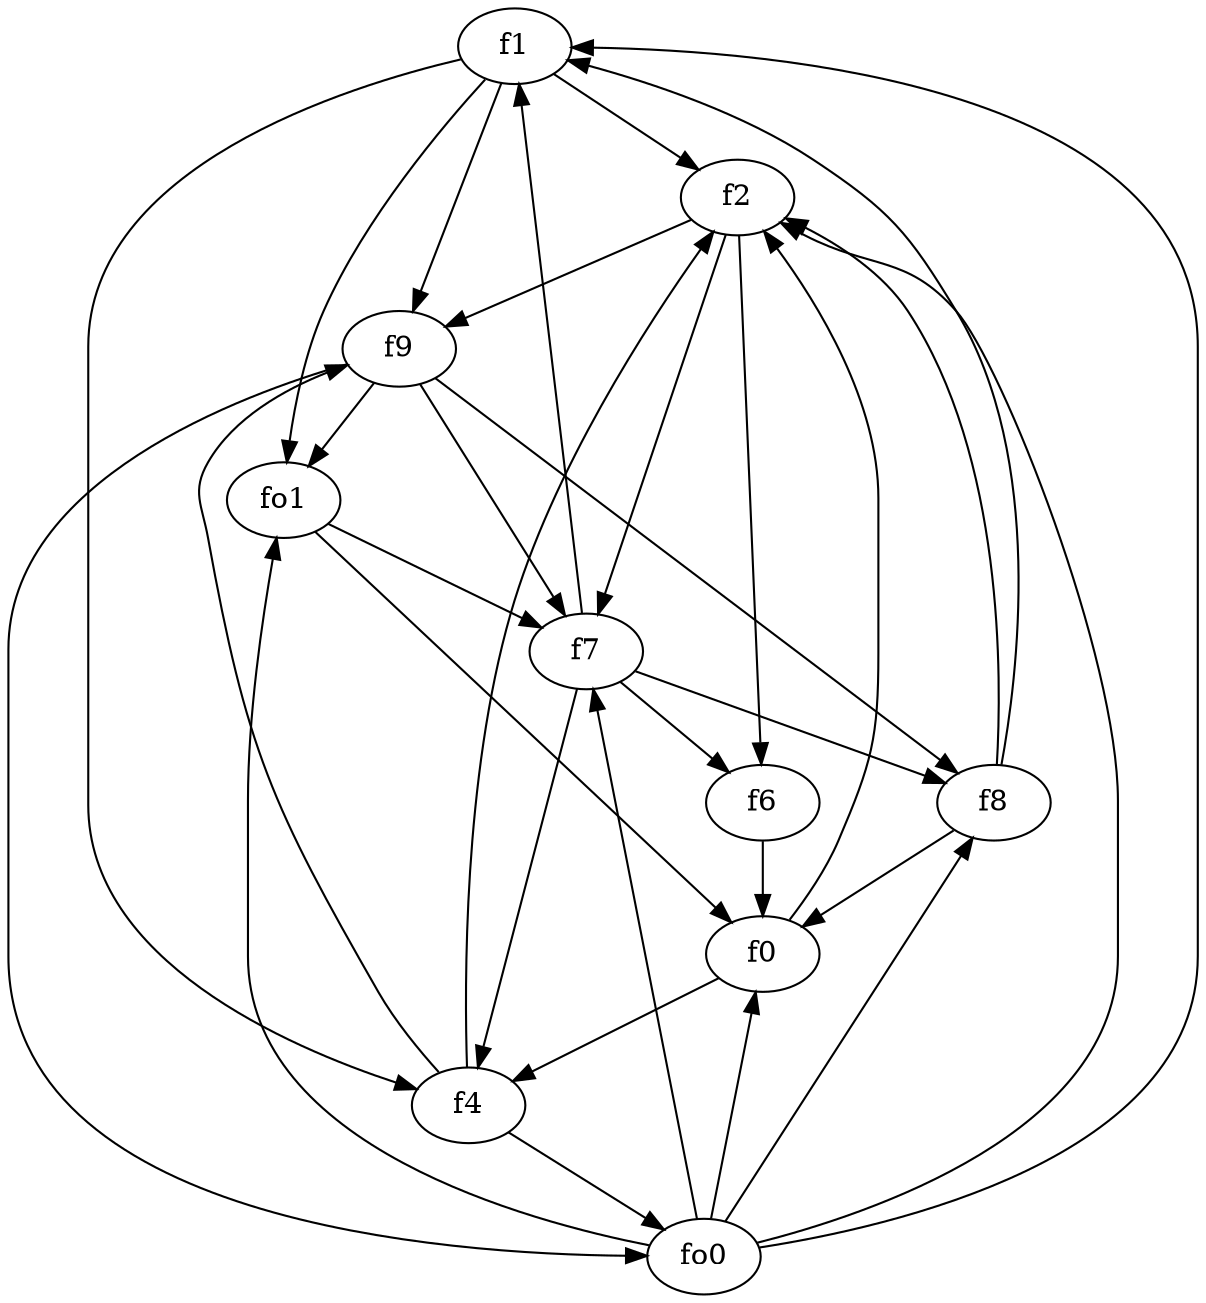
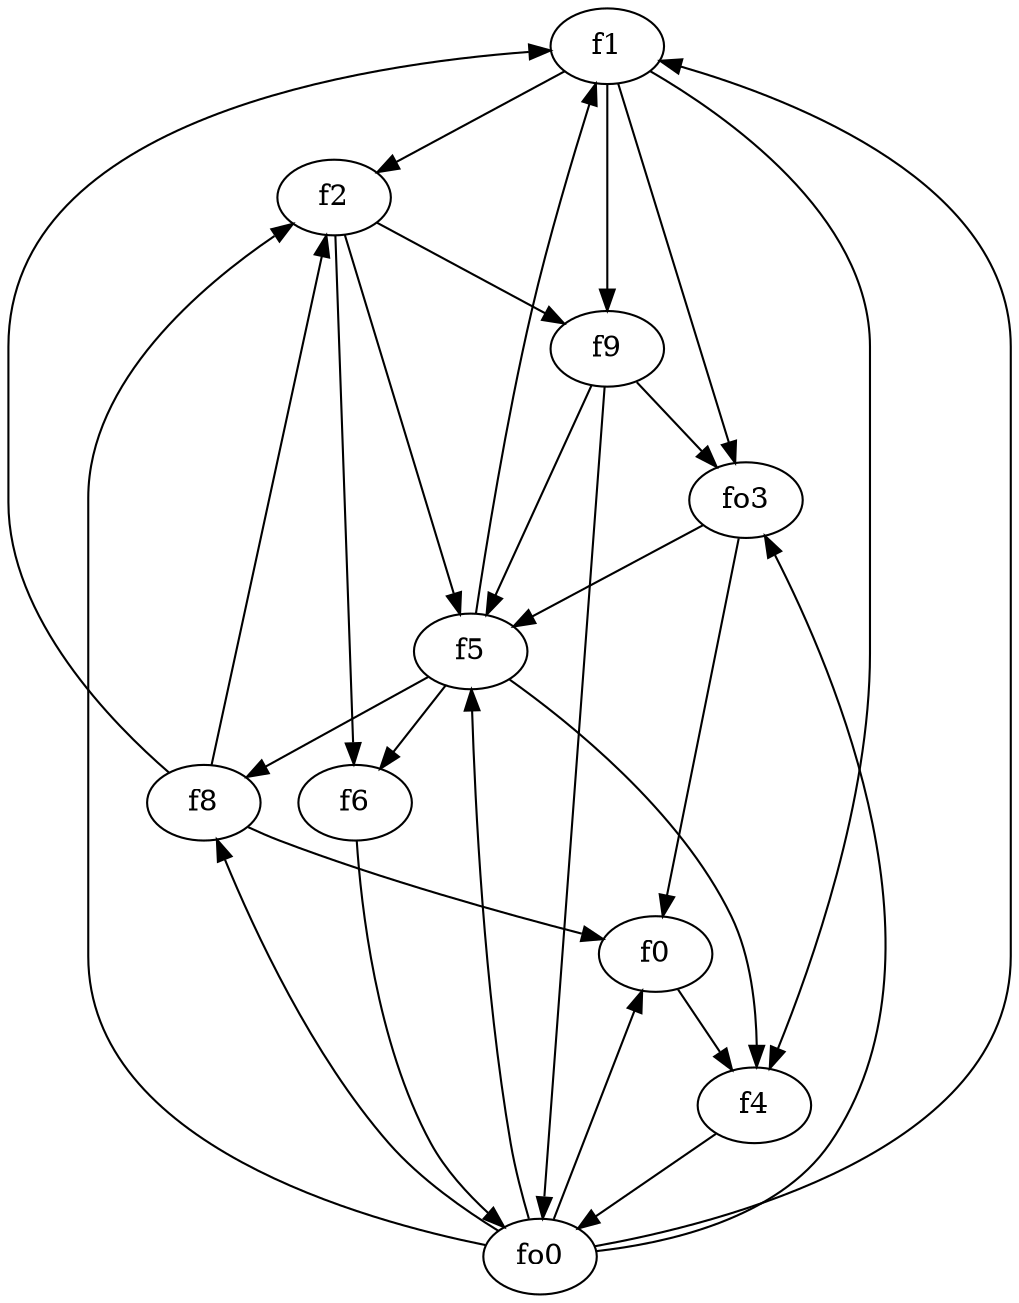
(284, 500) -> (746, 500)
(688, 569) -> none
(878, 582) -> none
(505, 635) -> none
(586, 651) -> (471, 651)
(236, 674) -> none
(763, 868) -> (390, 1040)
